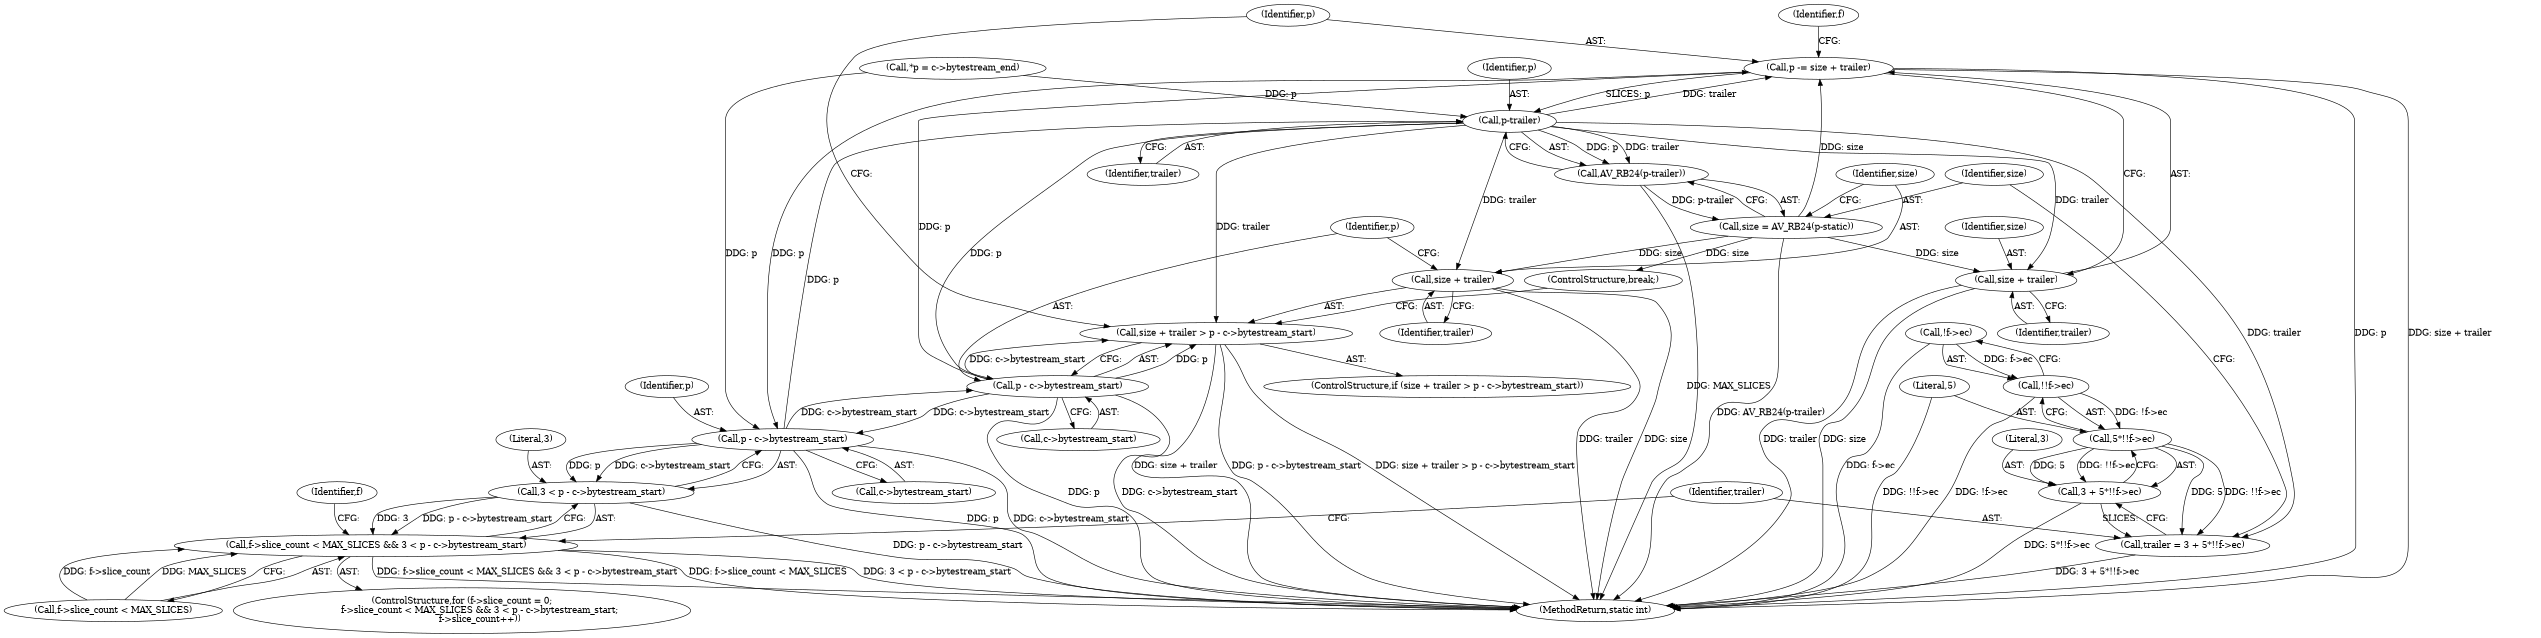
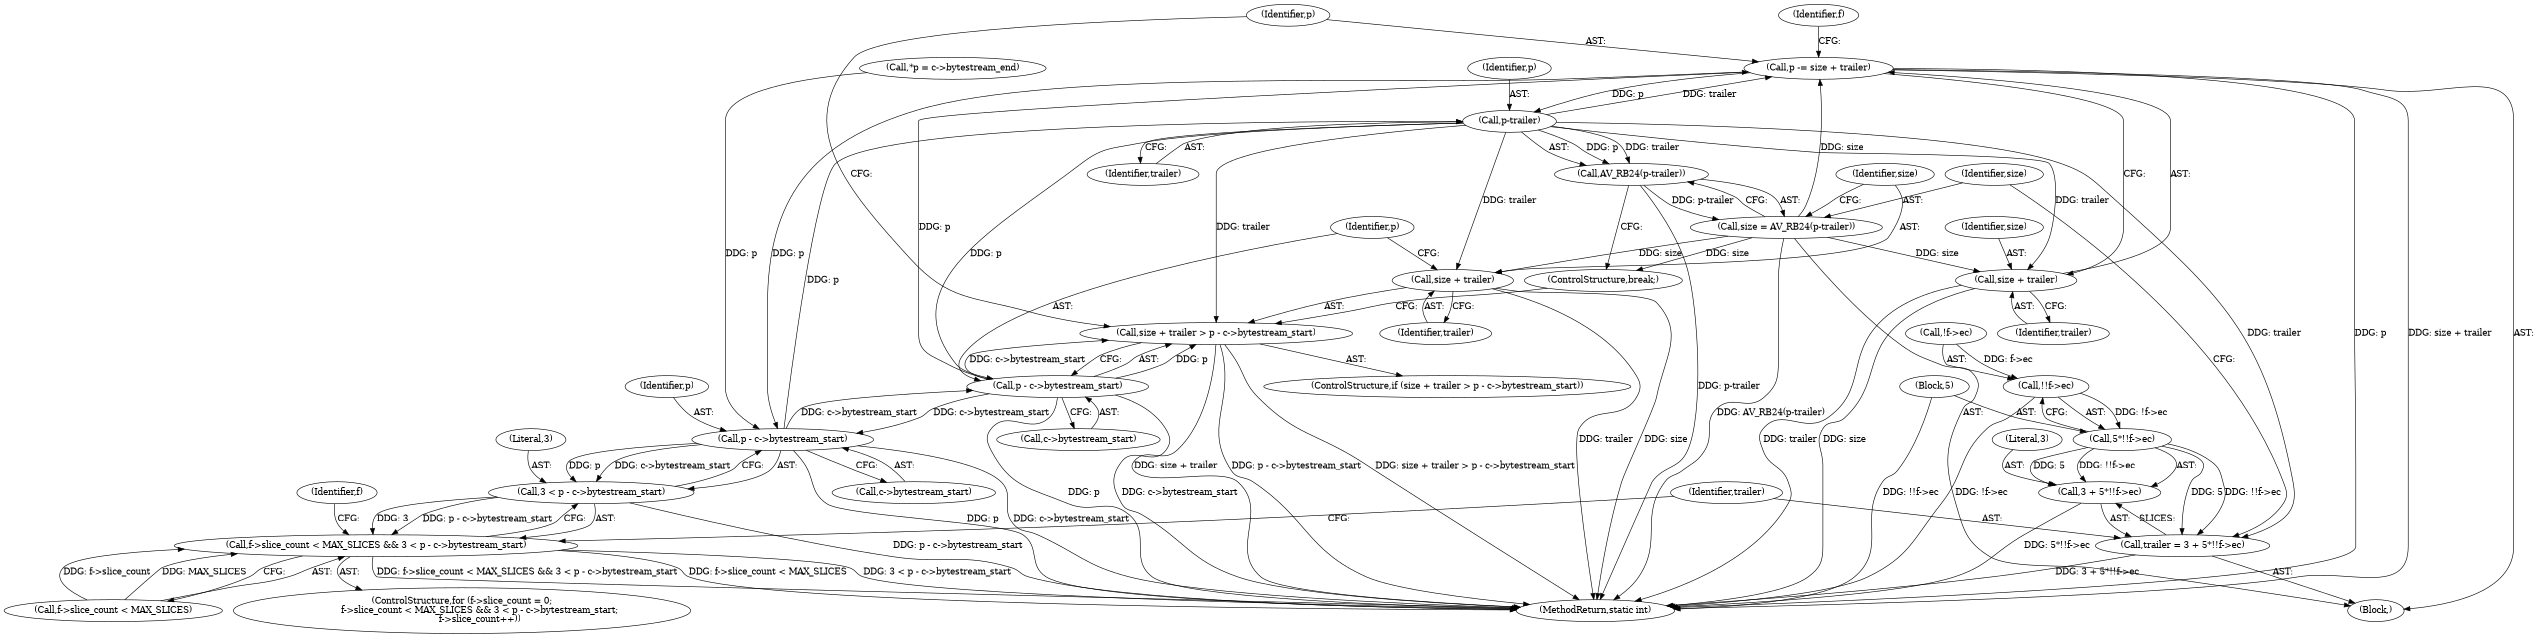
(1220, 94) -> none
(1628, 95) -> (1628, 95)
(1527, 162) -> (1618, 224)
(1786, 227) -> (1786, 227)
(2019, 351) -> none
(1729, 387) -> (1729, 387)
(1934, 387) -> (1934, 387)
(2135, 471) -> none
(2122, 519) -> (2122, 519)
(2159, 519) -> (2159, 519)
(1841, 521) -> none
none -> (2376, 611)
